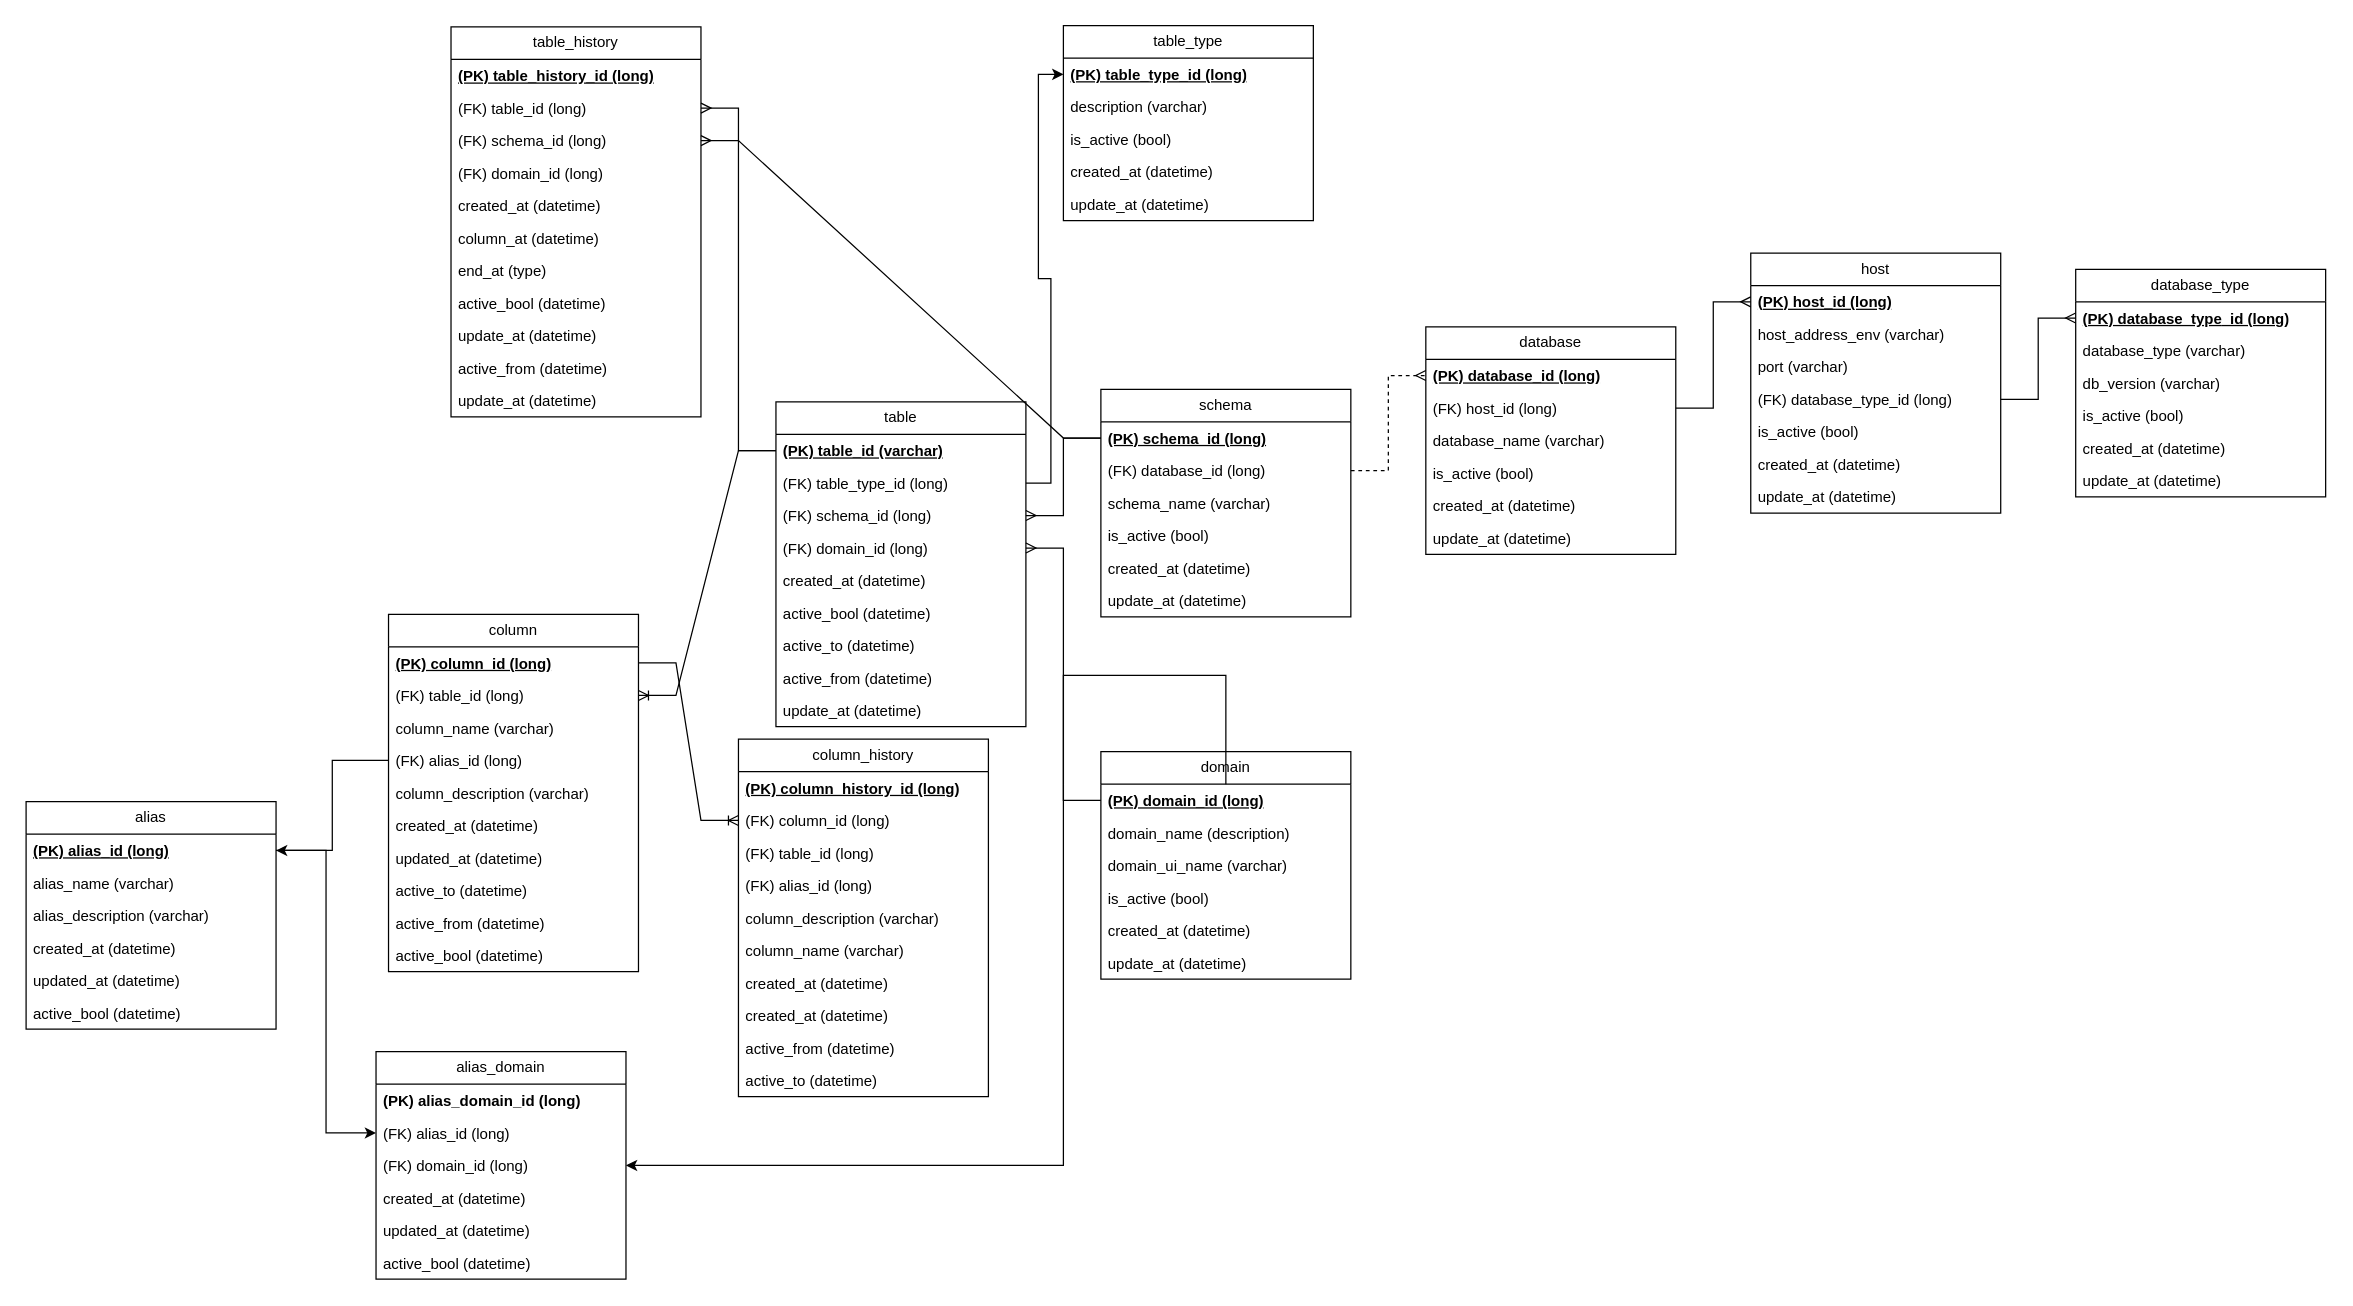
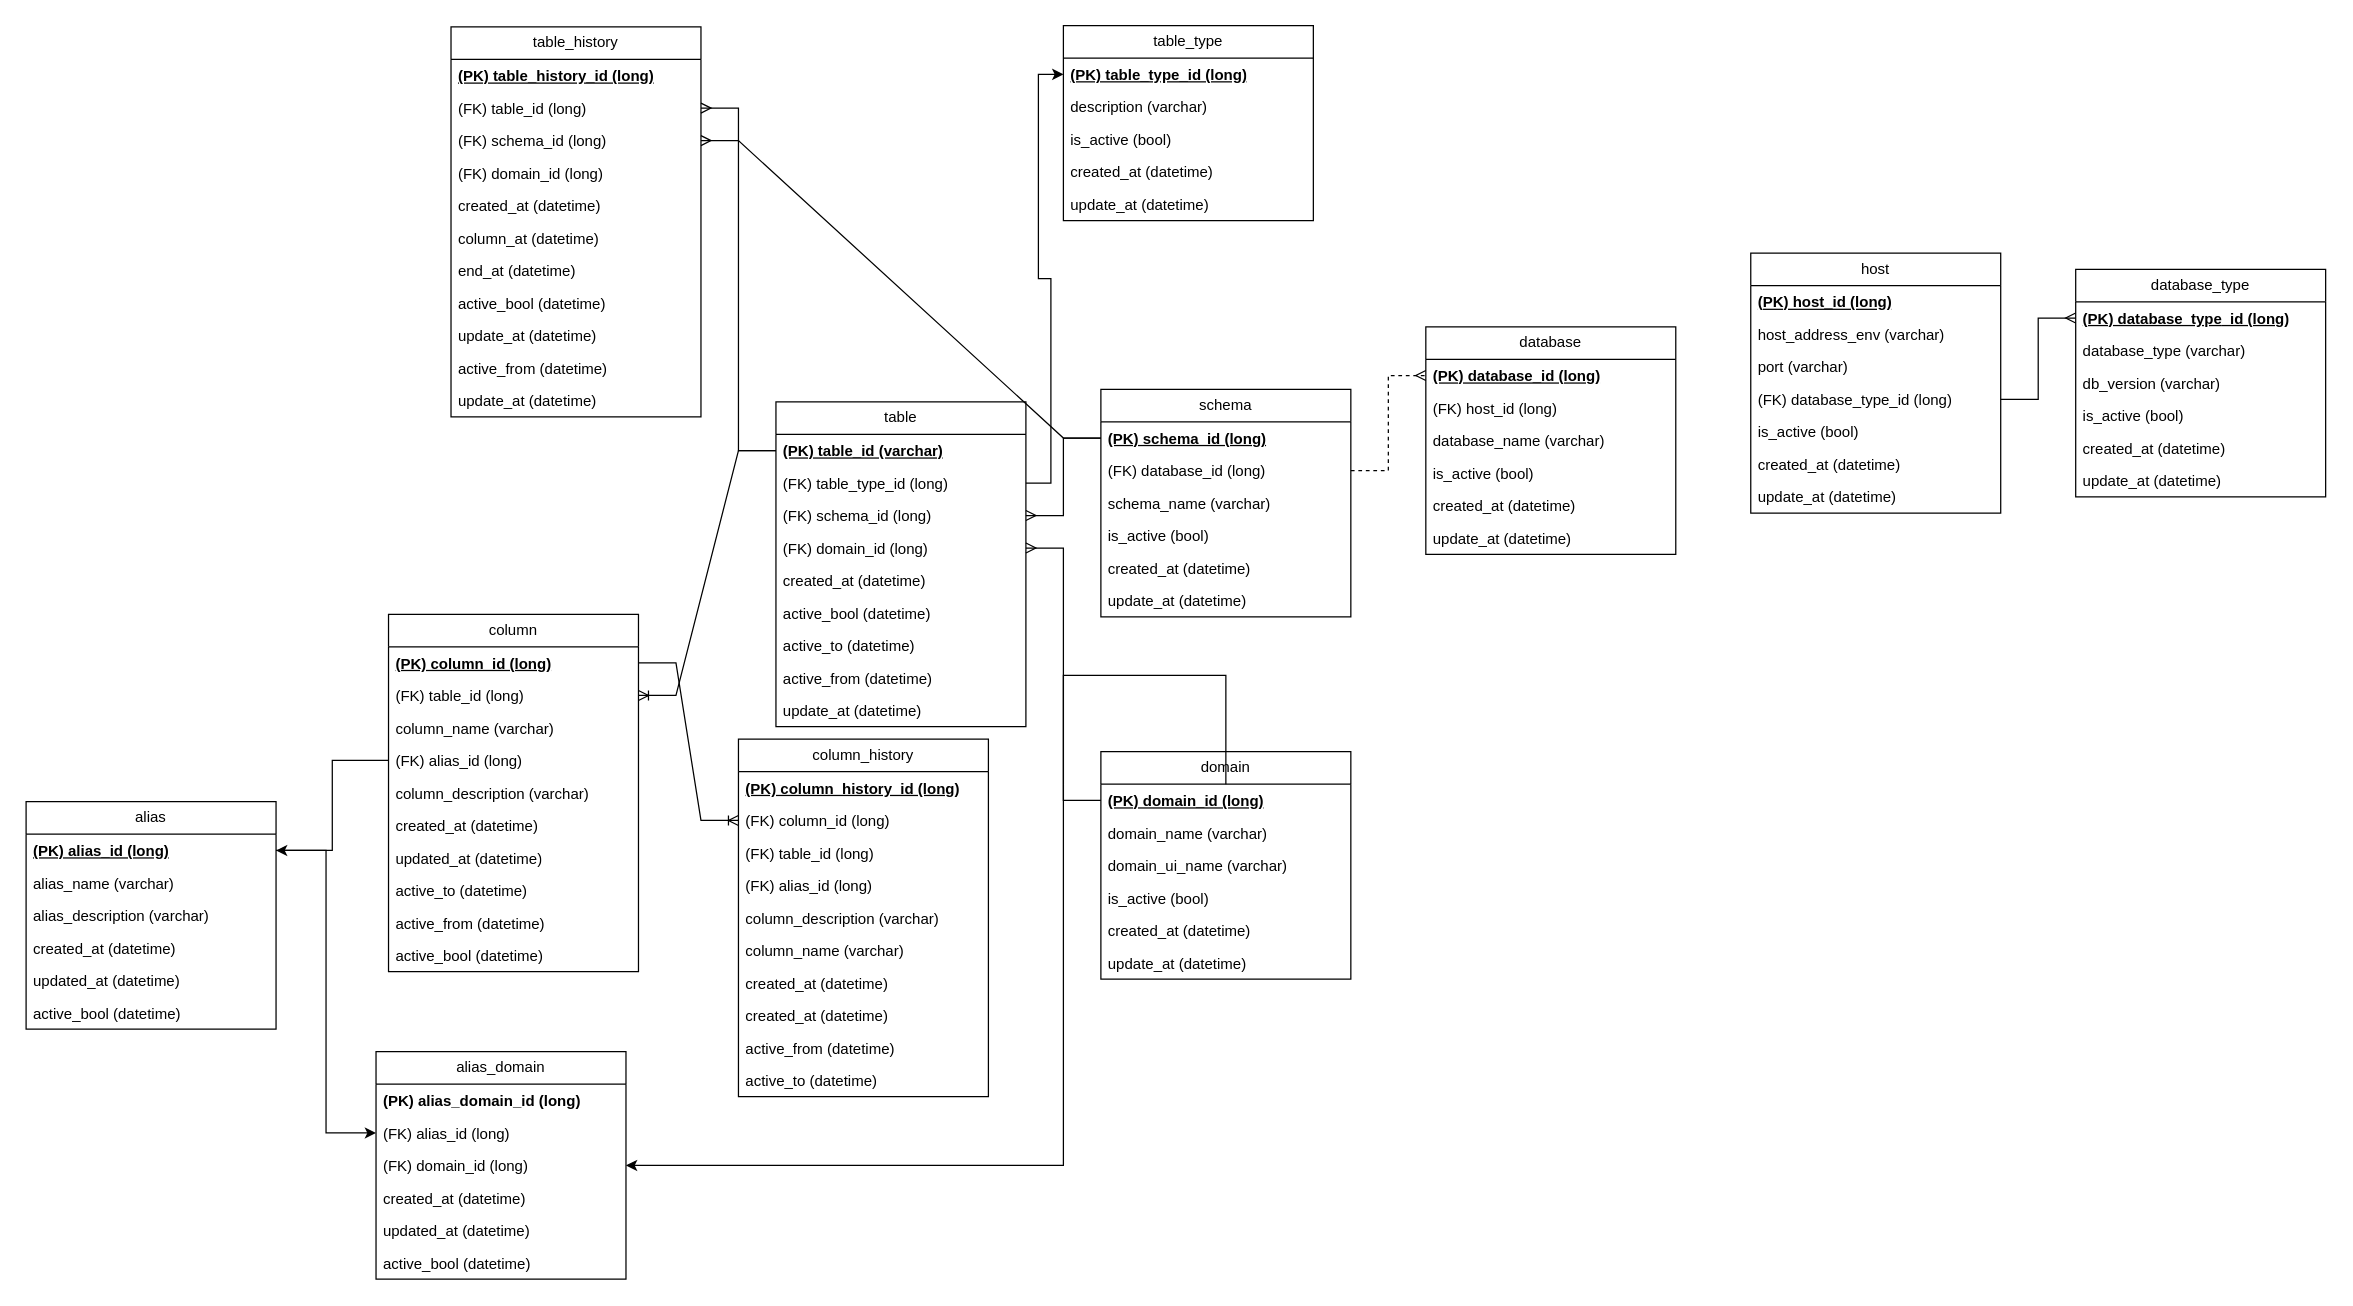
(511, 272) -> (526, 272)
(1713, 355) -> none
(1205, 835) -> (1192, 835)
